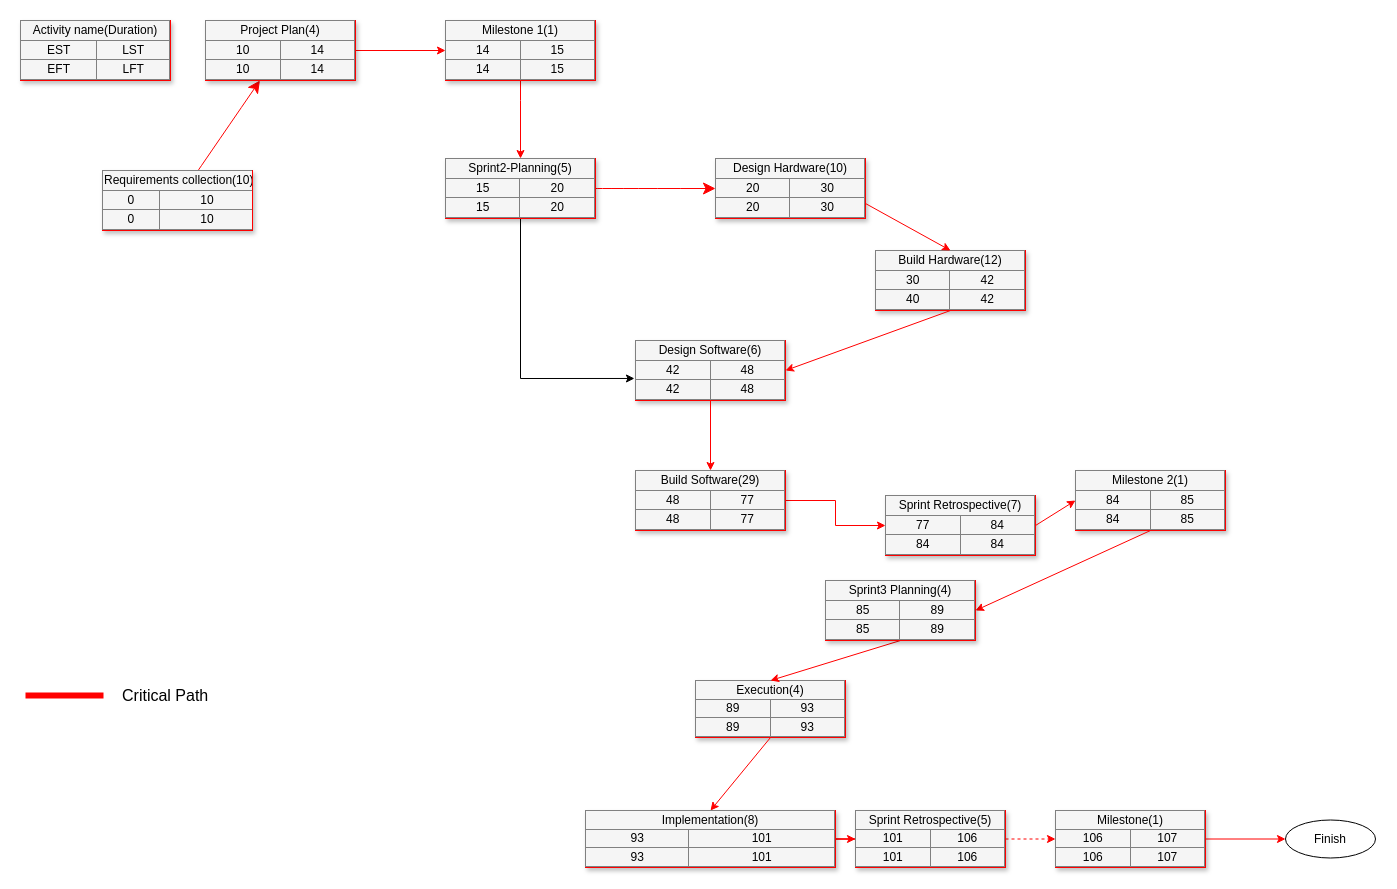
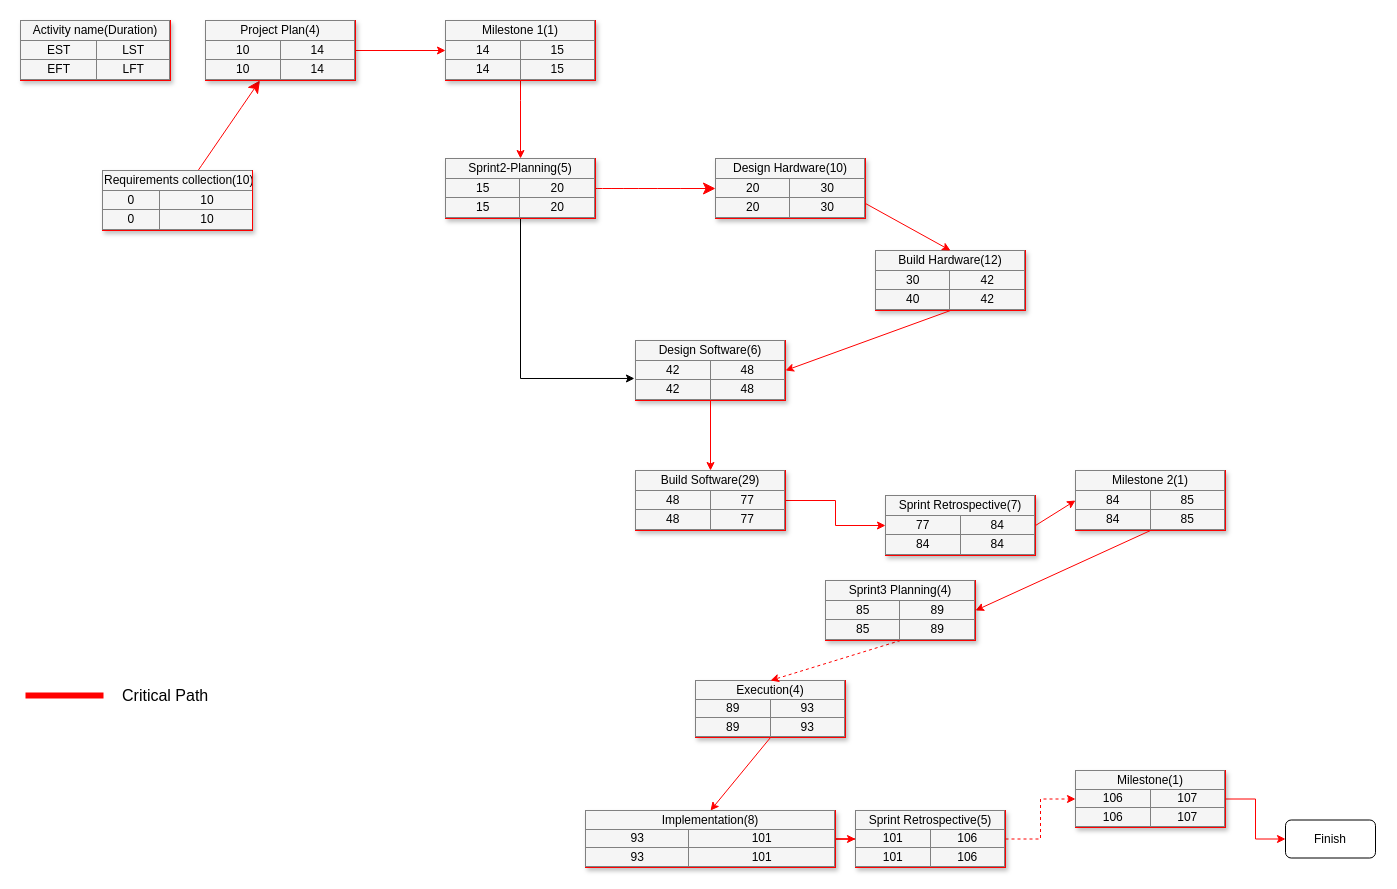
(838, 660) -> (838, 660)
(1131, 839) -> (1151, 799)
(1331, 839) -> (1331, 839)
